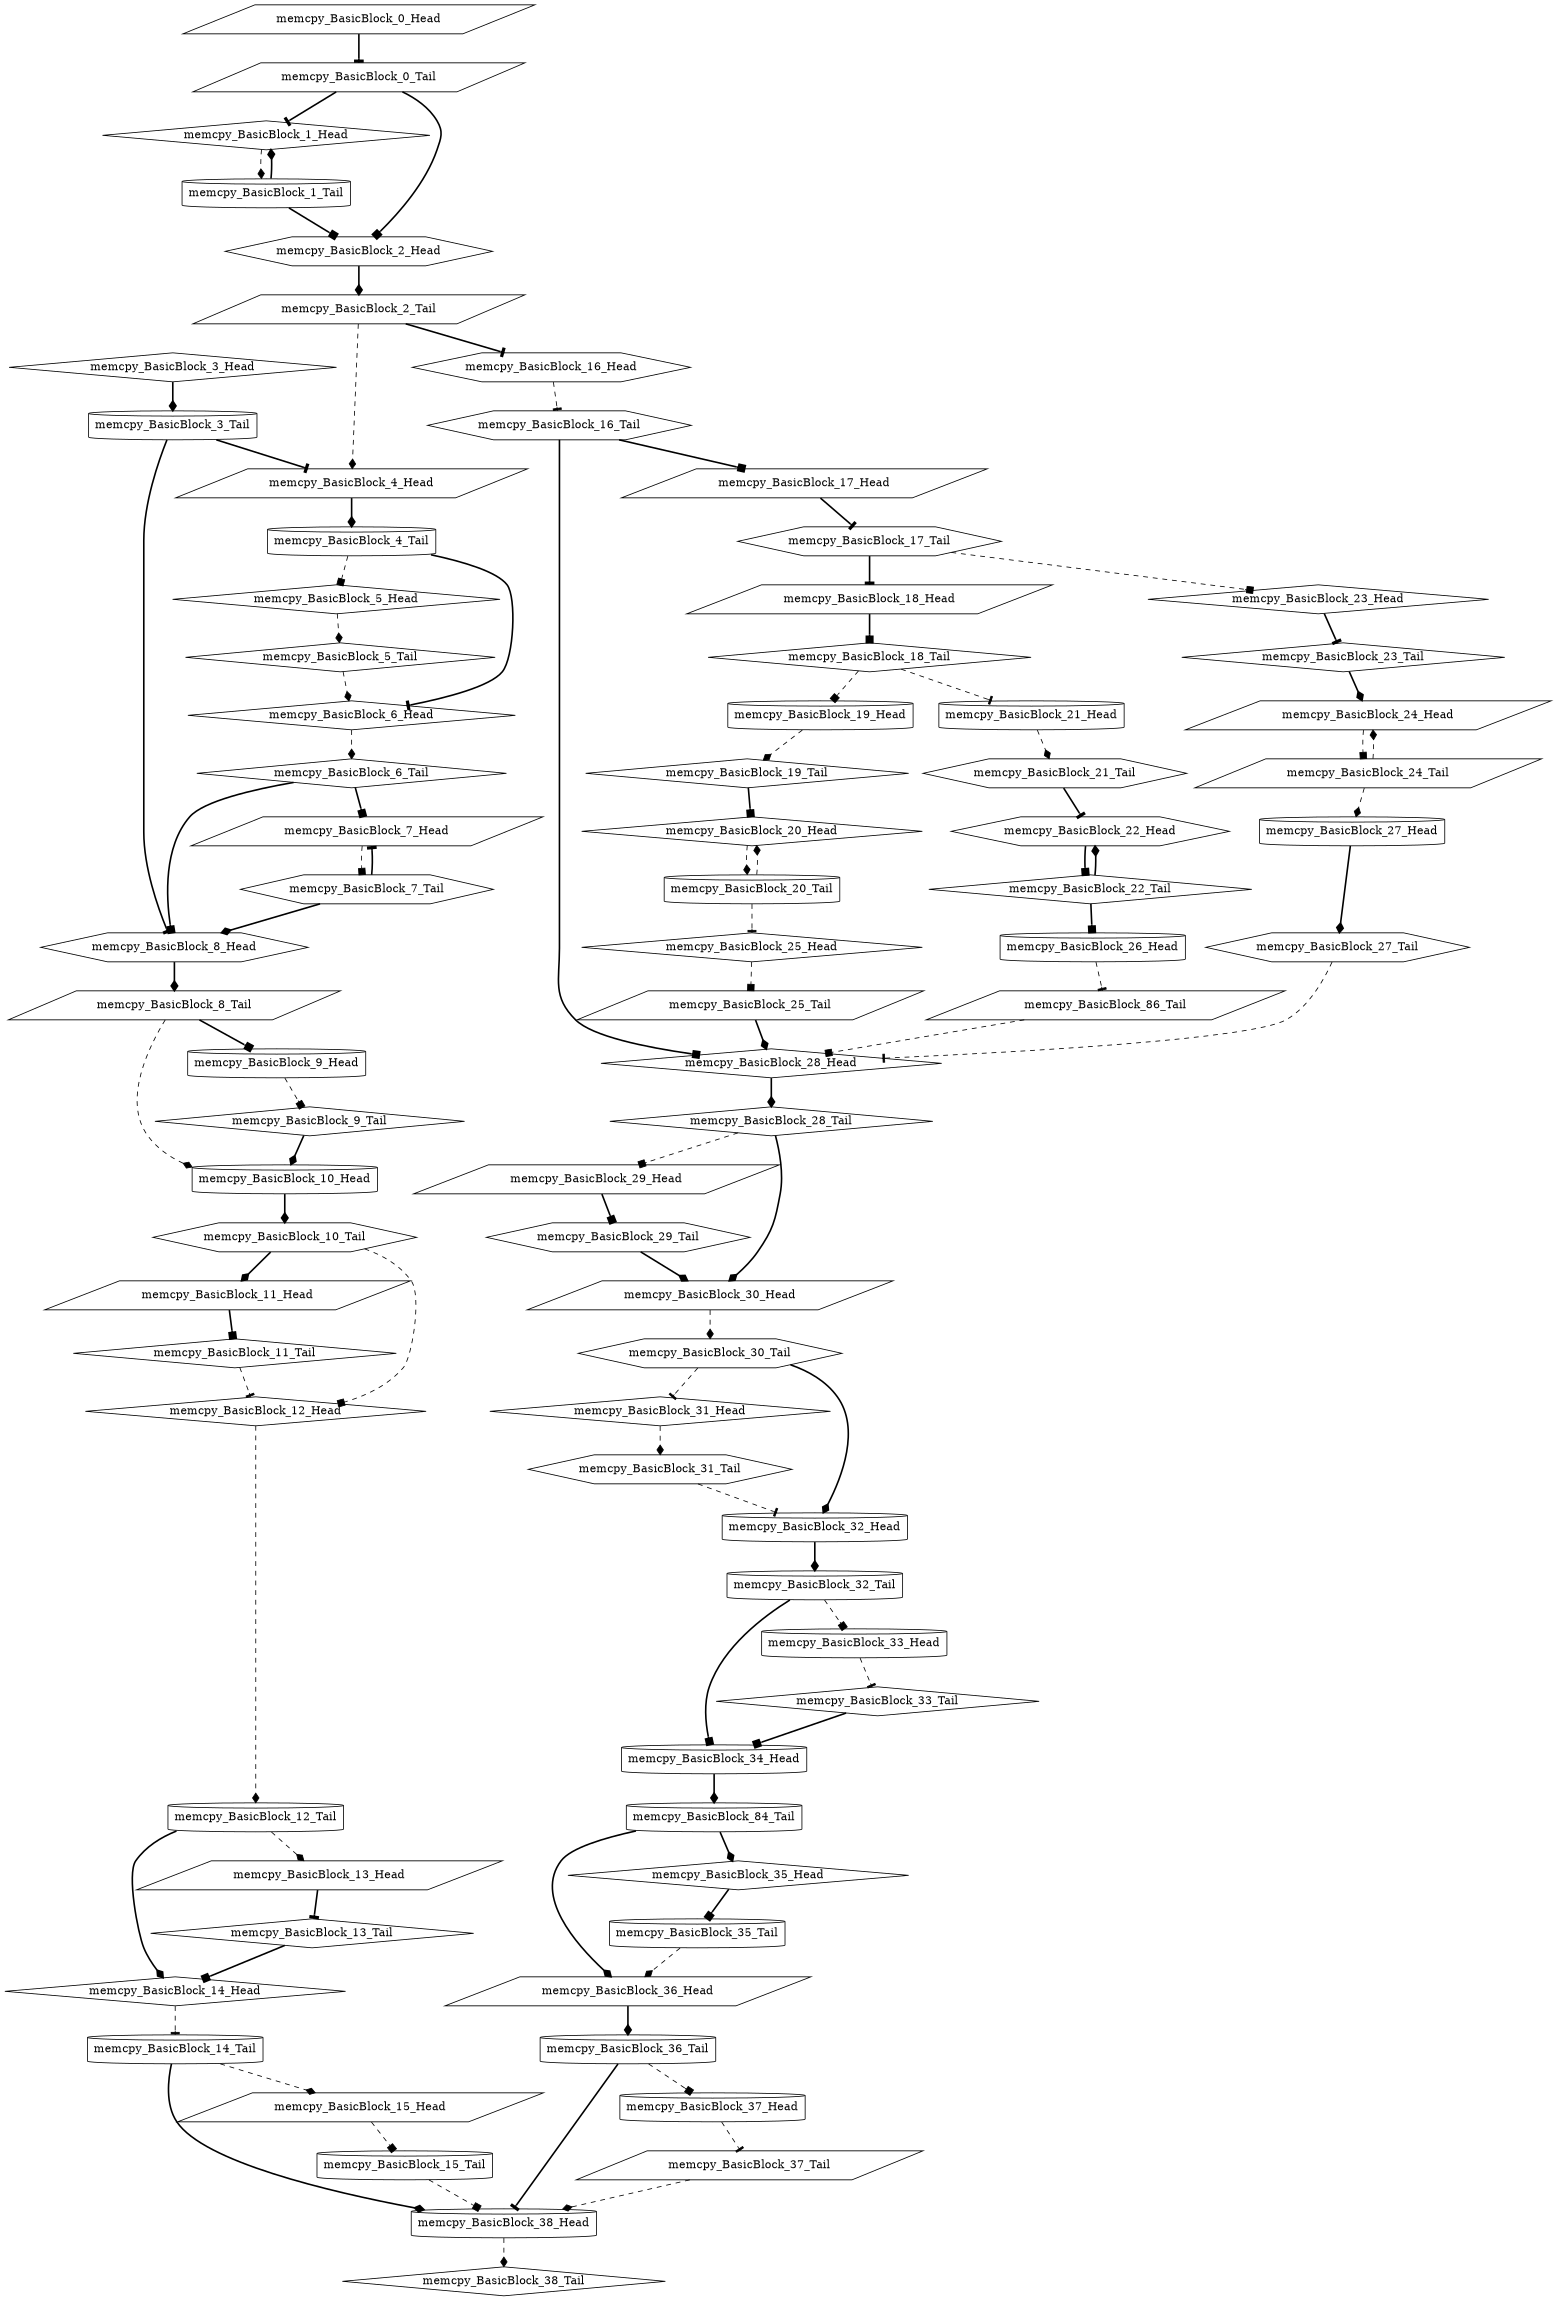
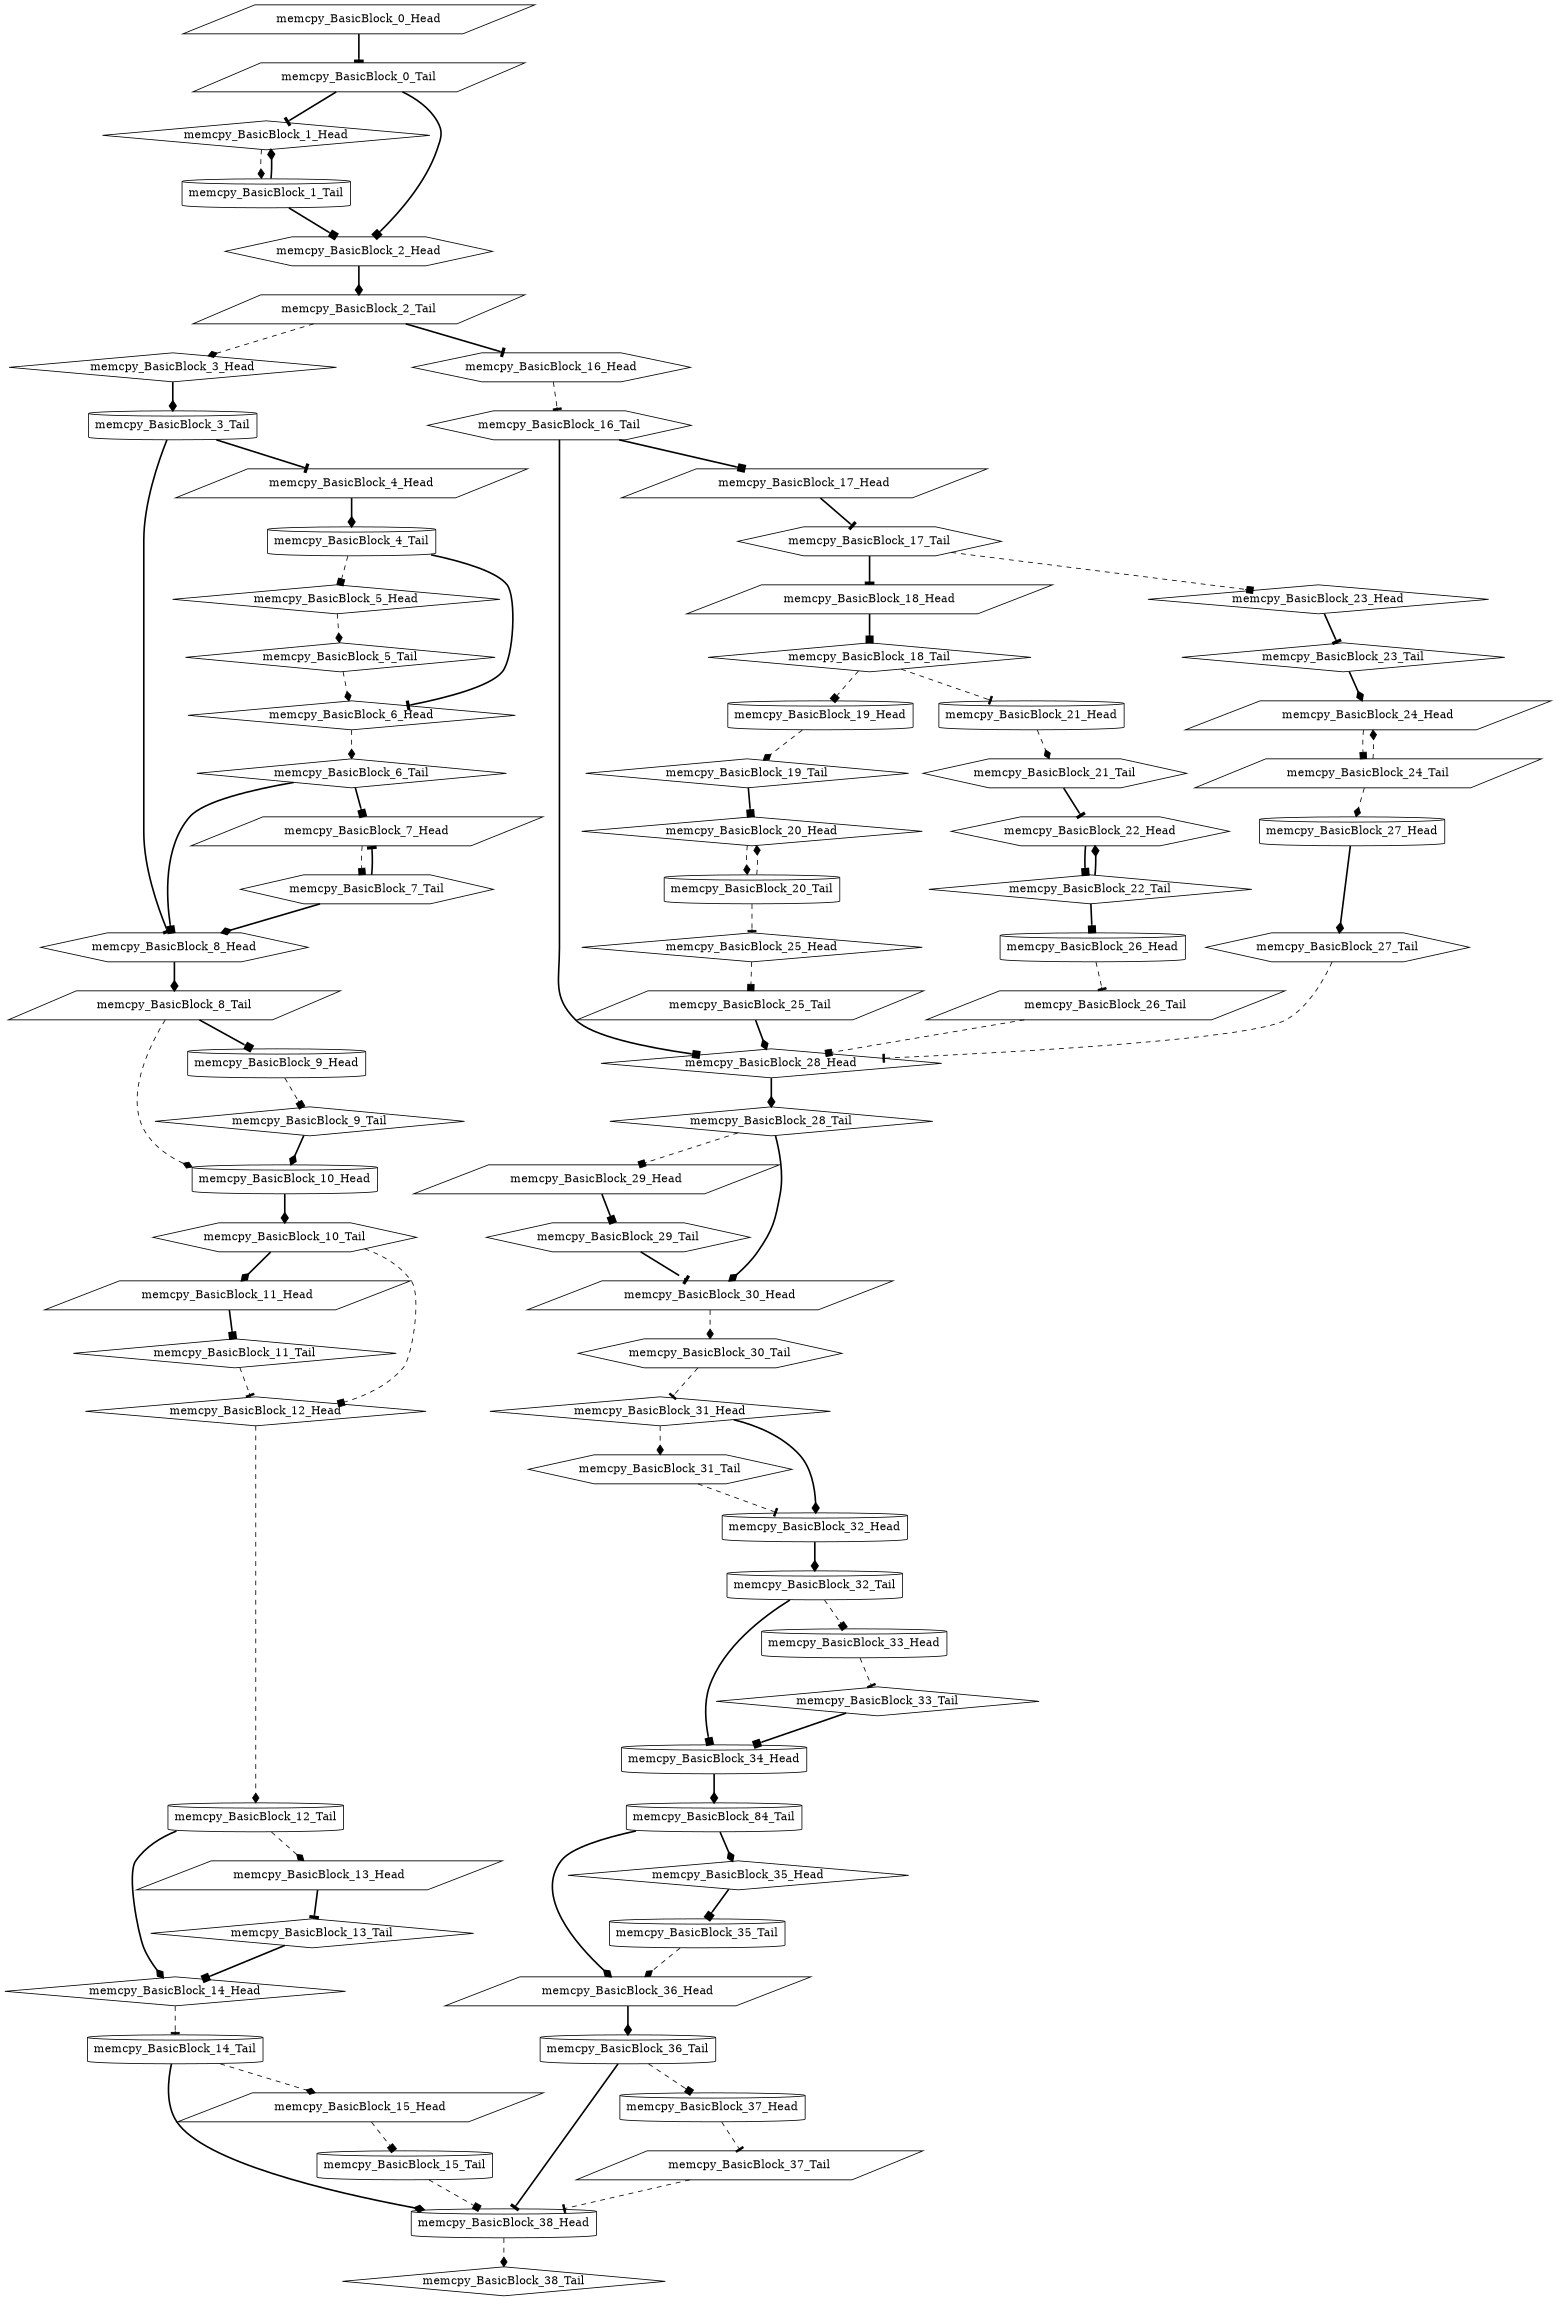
(355, 391) -> (266, 338)
(1106, 1005) -> (1106, 1005)
(660, 1264) -> (660, 1264)
(847, 1422) -> (791, 1447)
(628, 2194) -> (628, 2194)
